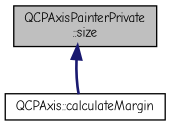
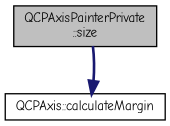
(77, 77) -> (94, 64)
